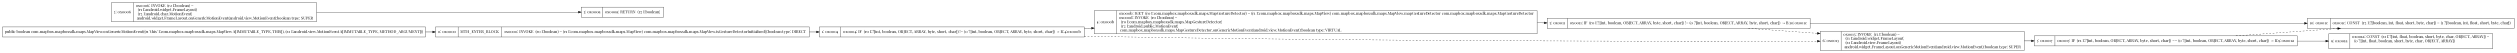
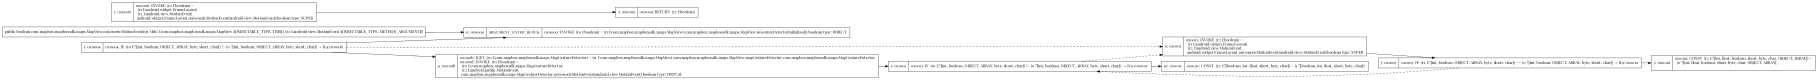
(164, 14) -> (164, 14)
(480, 32) -> (514, 32)
(813, 32) -> (425, 40)
(2287, 32) -> (1279, 76)
(1872, 43) -> (1214, 48)
